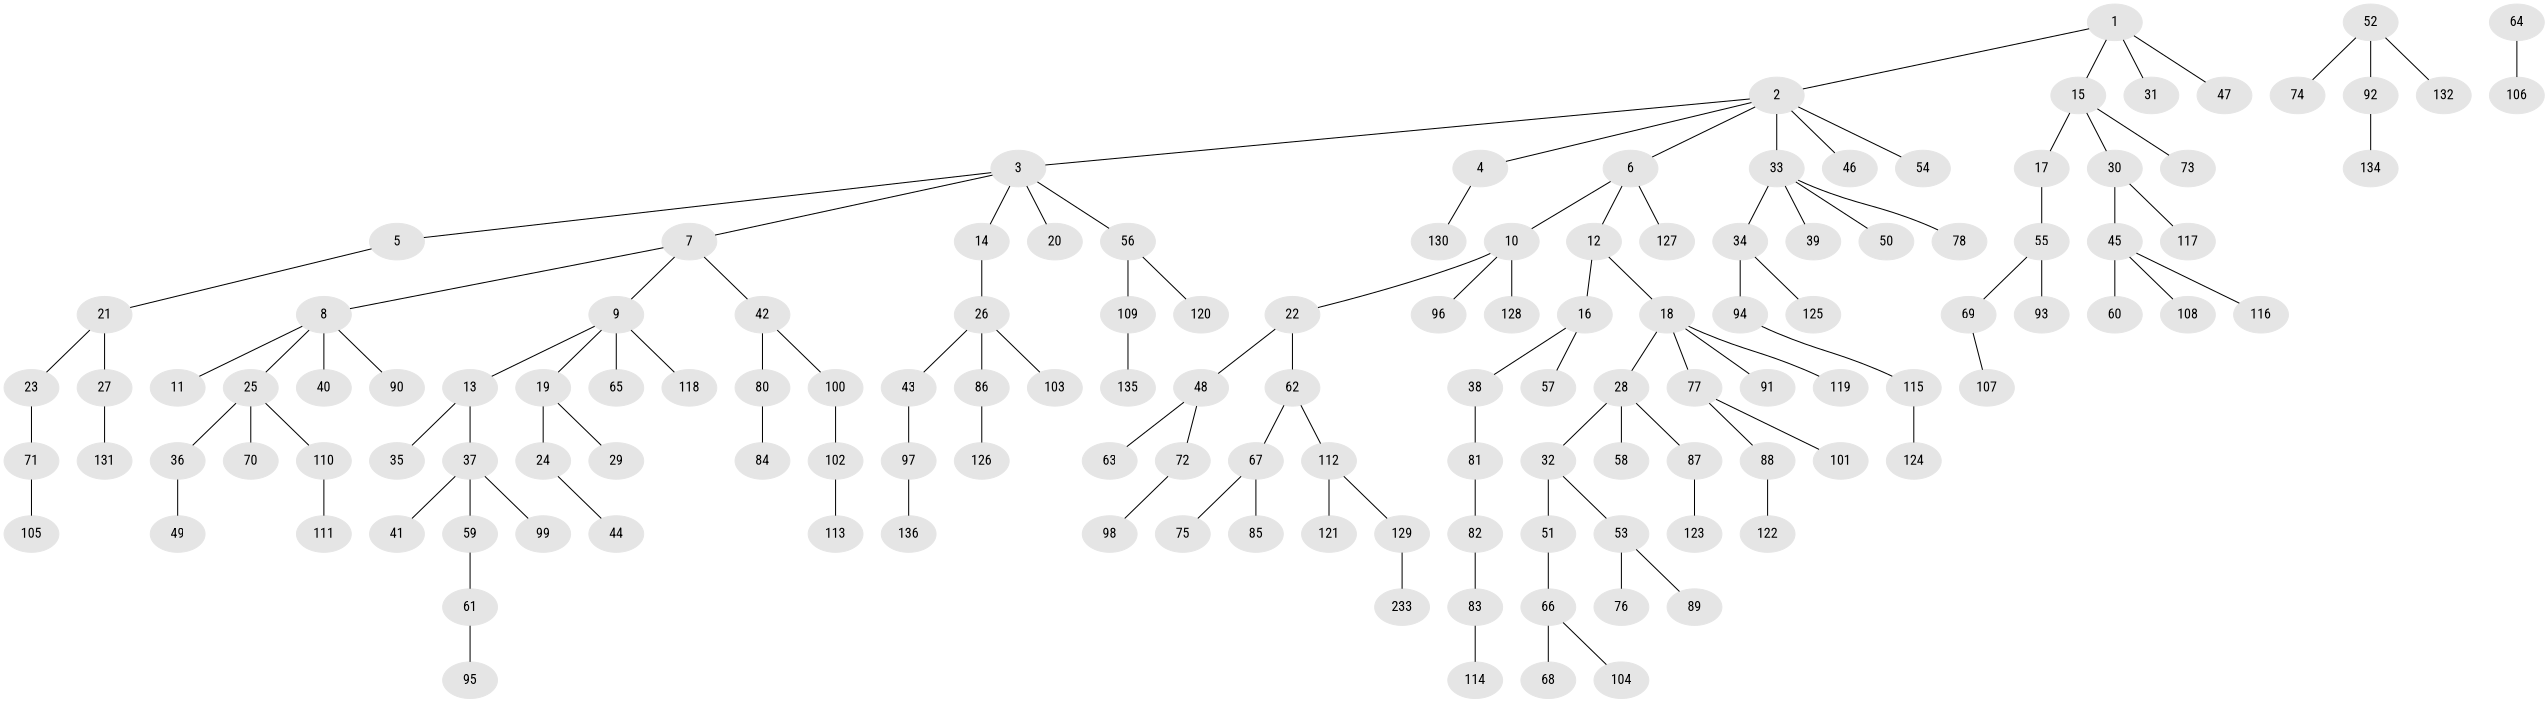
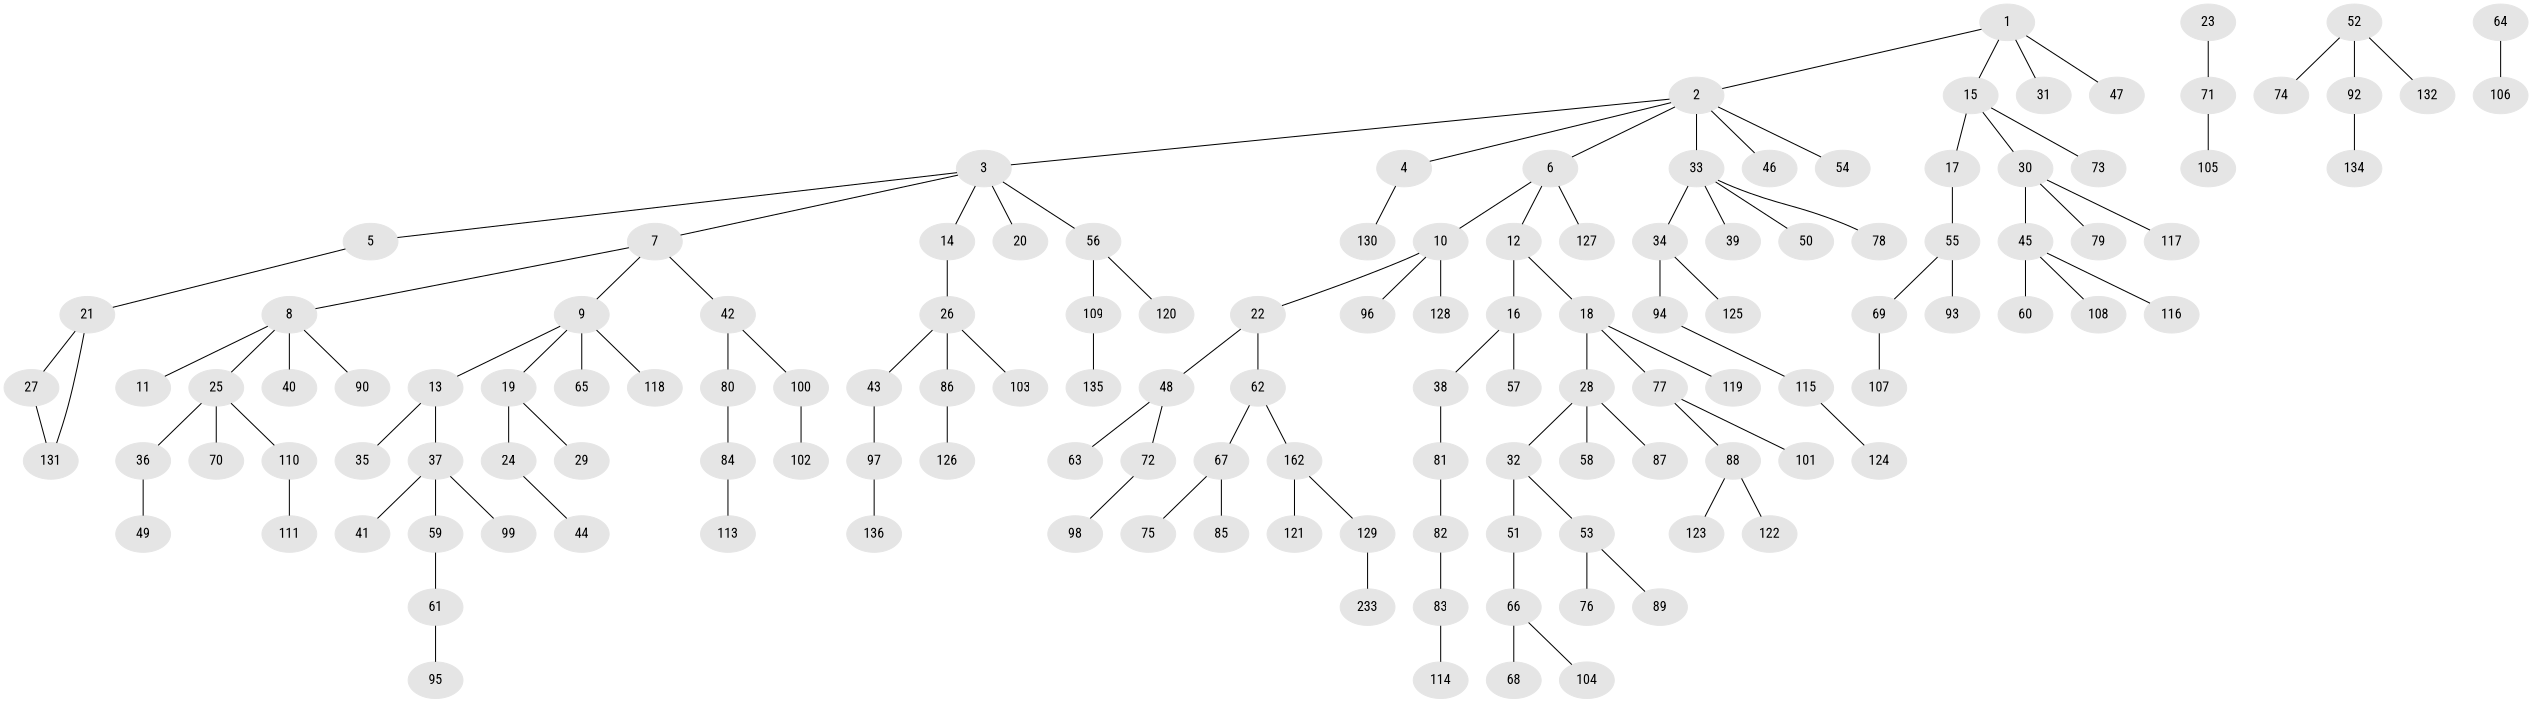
none -> (2099, 242)
(68, 351) -> (72, 389)
(1768, 388) -> none
(1329, 461) -> (1294, 461)
(836, 498) -> (728, 498)
(1694, 498) -> (1715, 498)
